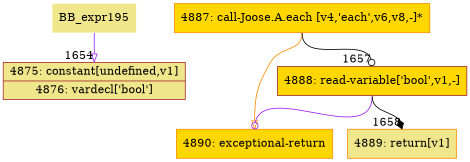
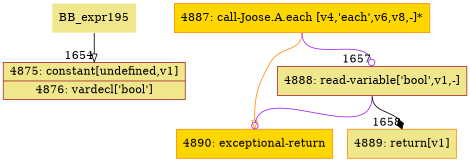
(94, 43) -> (94, 43)
(334, 49) -> (334, 49)
(372, 81) -> (372, 81)
